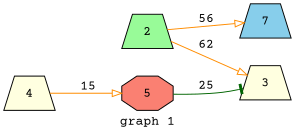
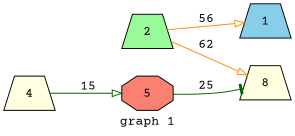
(265, 21) -> (265, 21)
(265, 83) -> (265, 83)
(81, 93) -> (81, 93)
